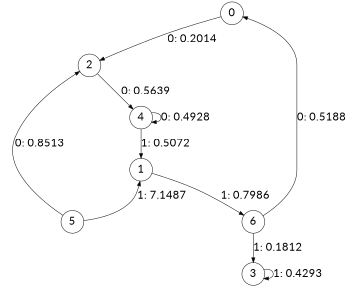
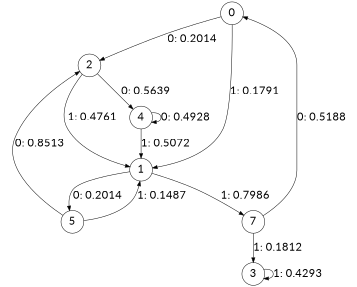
none -> (227, 116)
none -> (71, 133)
none -> (92, 180)
(166, 196) -> (166, 196)
(253, 222) -> (253, 222)
